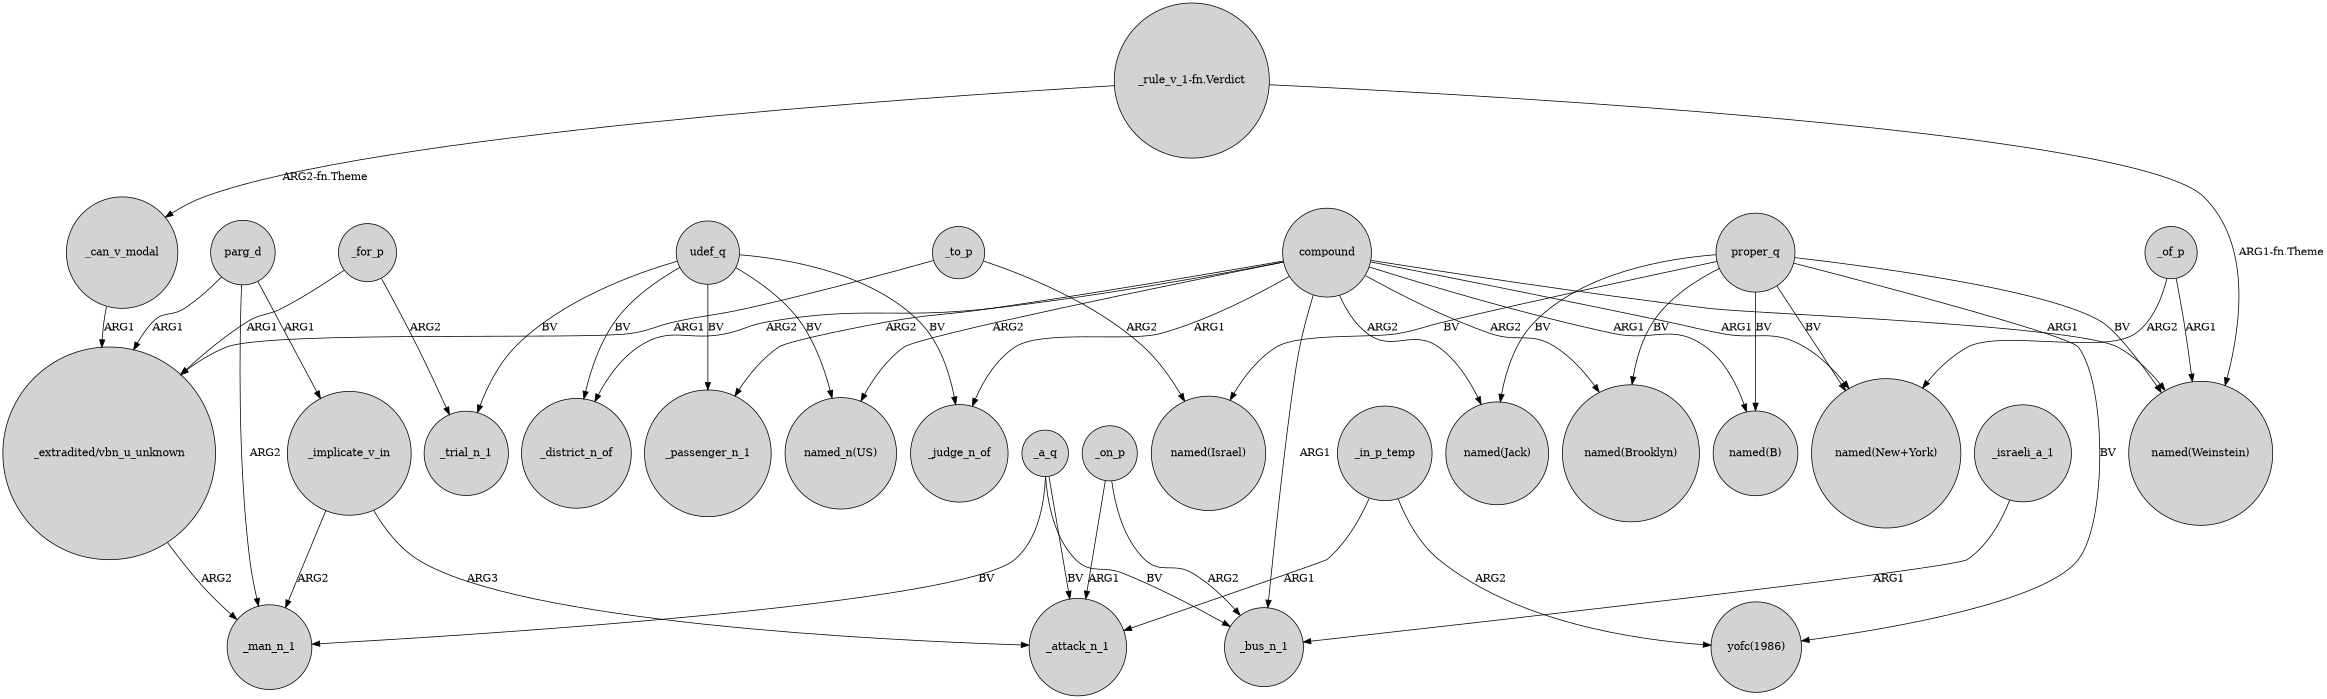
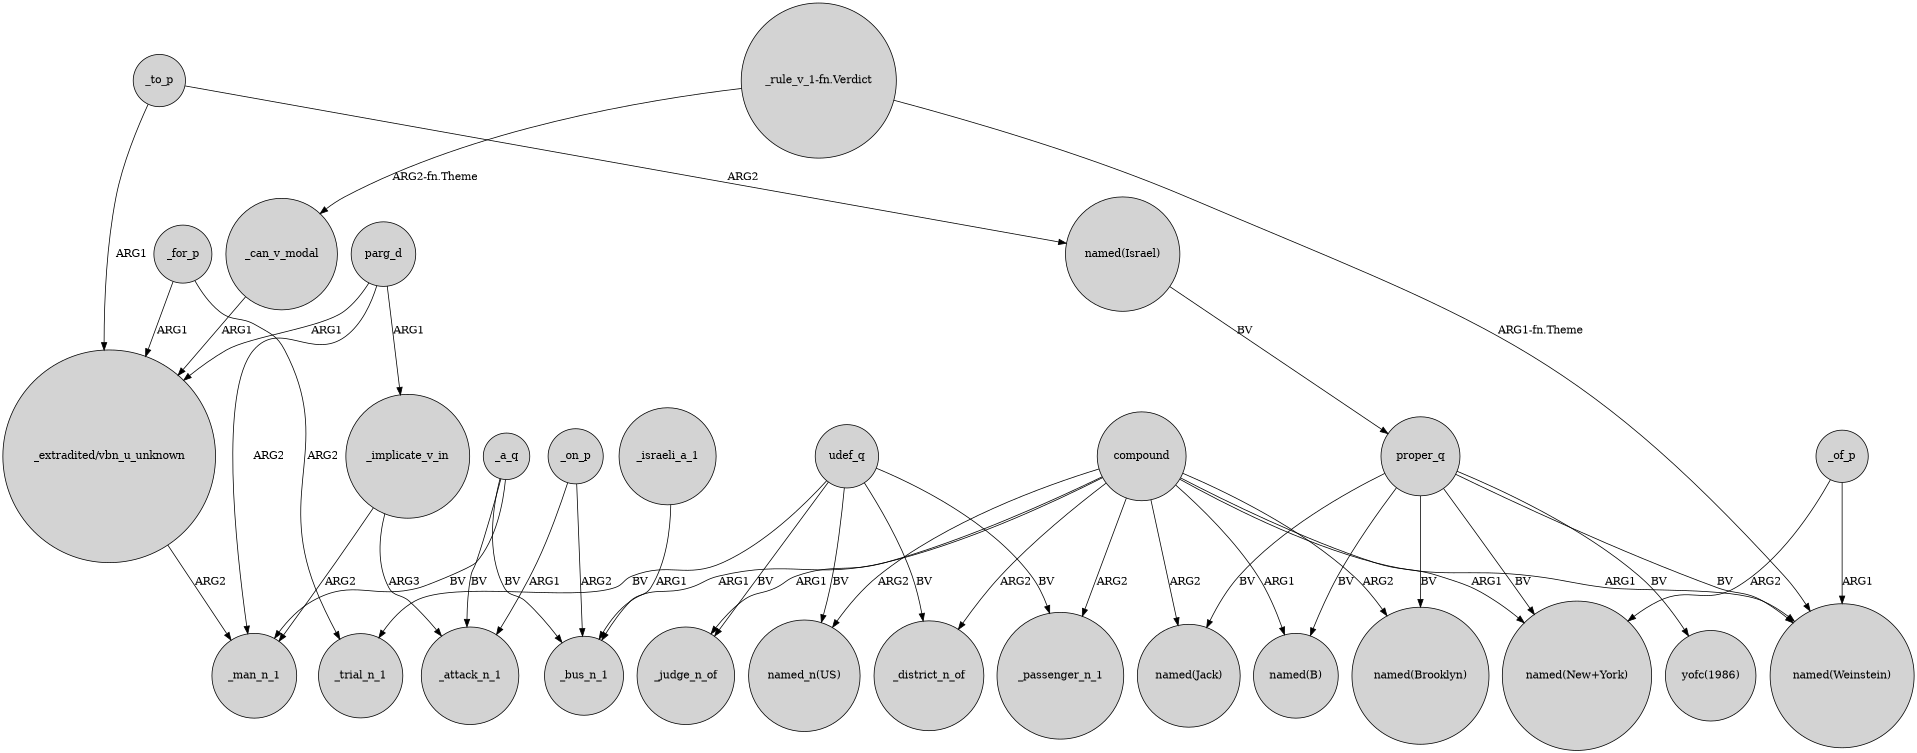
(1466, 317) -> (1276, 358)
(1385, 453) -> none
